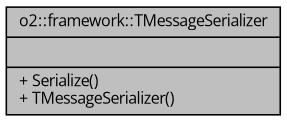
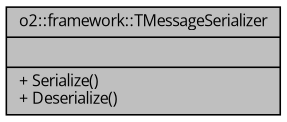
(97, 99) -> (69, 99)
